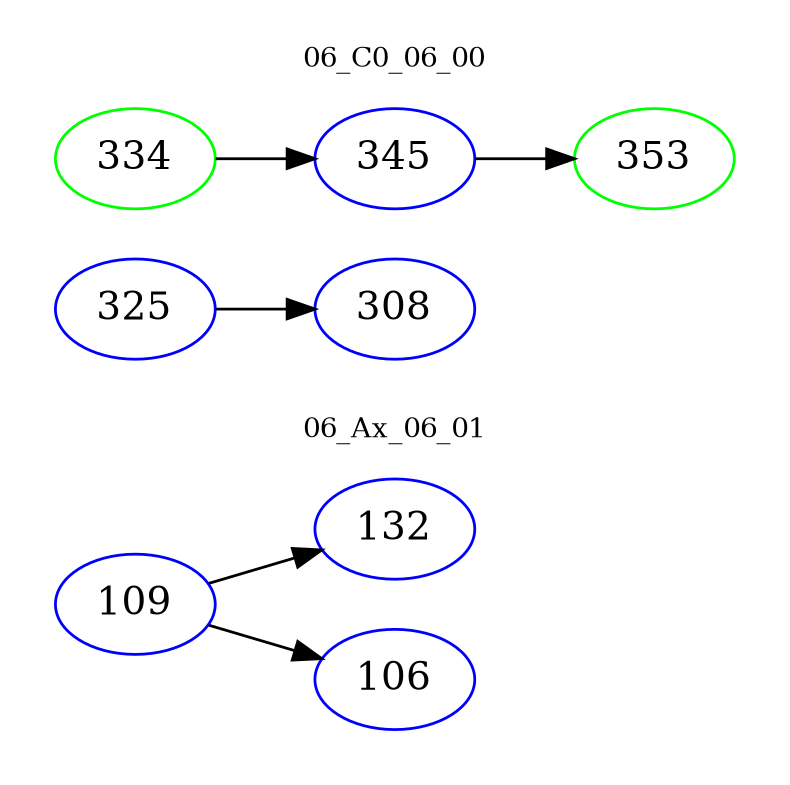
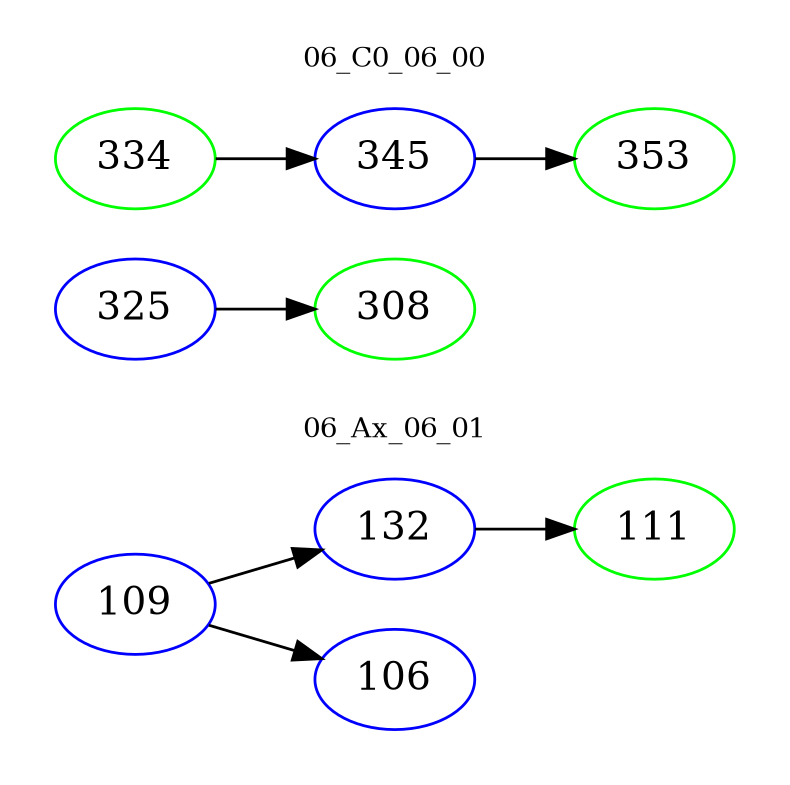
(395, 309) -> (395, 309)
none -> (654, 529)
